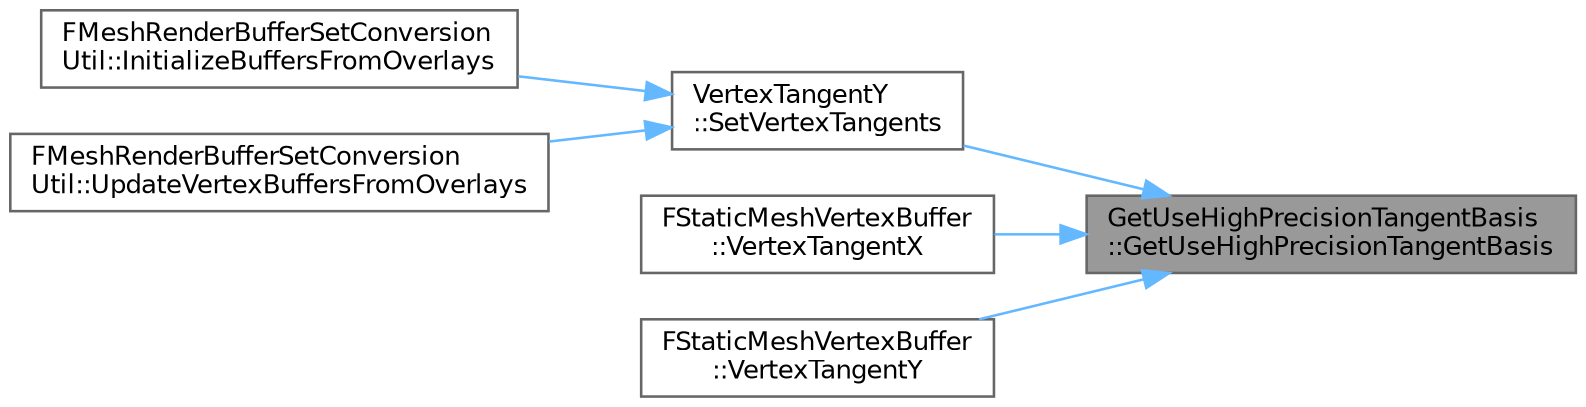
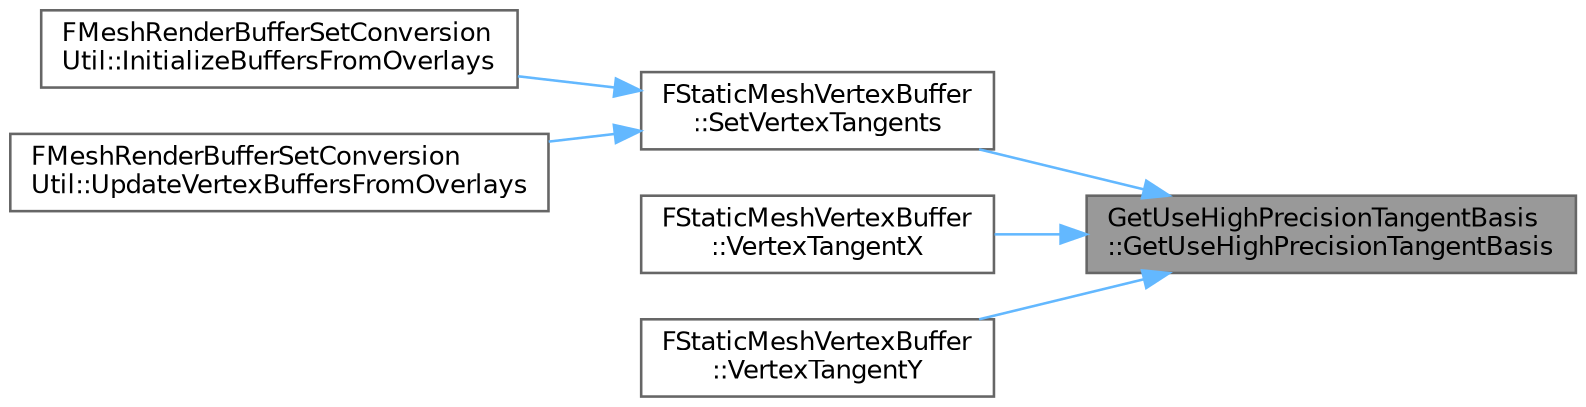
(818, 111) -> (818, 111)
